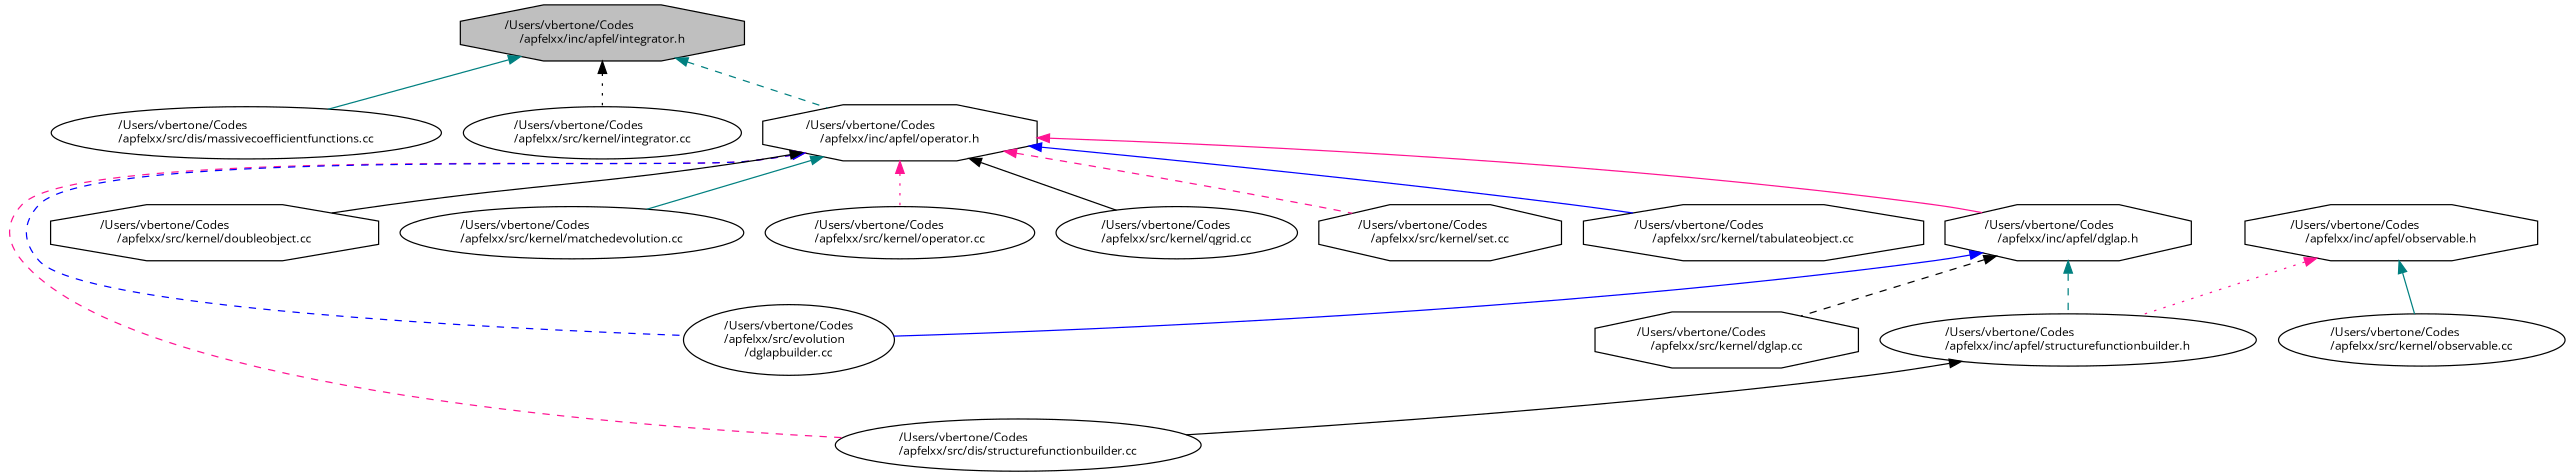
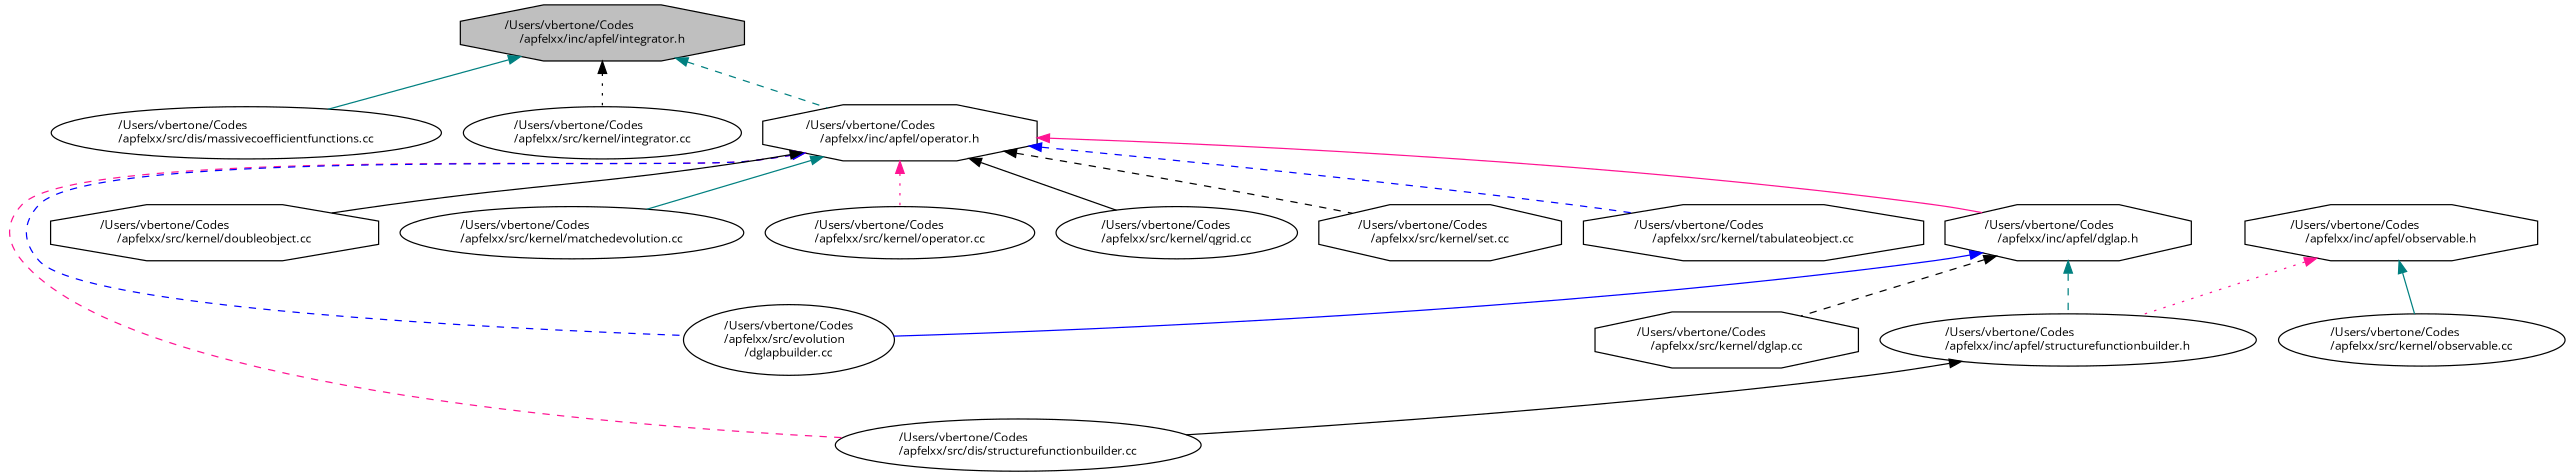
(1338, 177) -> (1338, 177)
(1185, 182) -> (1185, 182)
